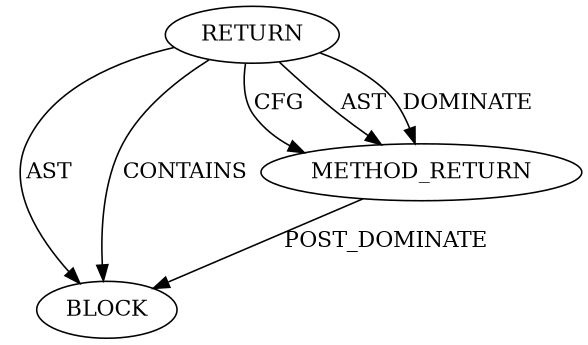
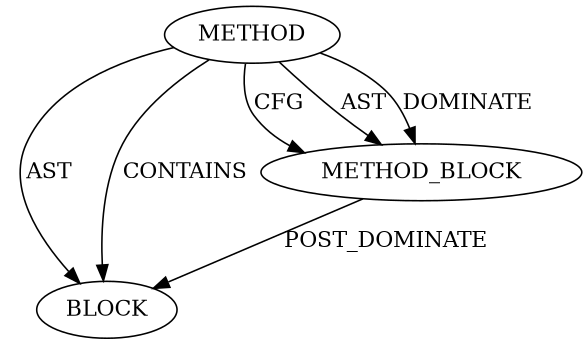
(252, 35) -> (252, 35)
(421, 172) -> (421, 172)
